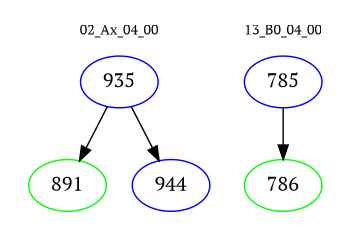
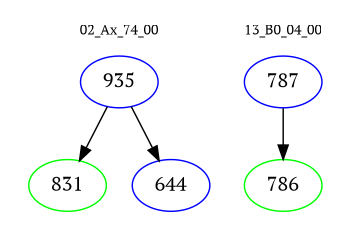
(119, 31) -> (119, 31)
(283, 82) -> (283, 82)
(68, 185) -> (68, 185)
(171, 185) -> (171, 185)
